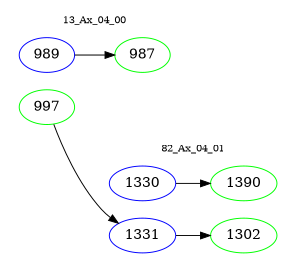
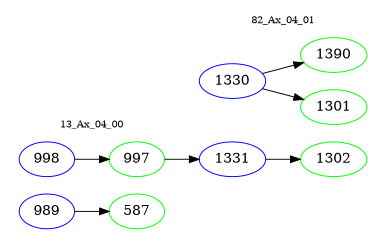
(143, 55) -> (137, 211)
none -> (334, 107)
none -> (47, 159)
